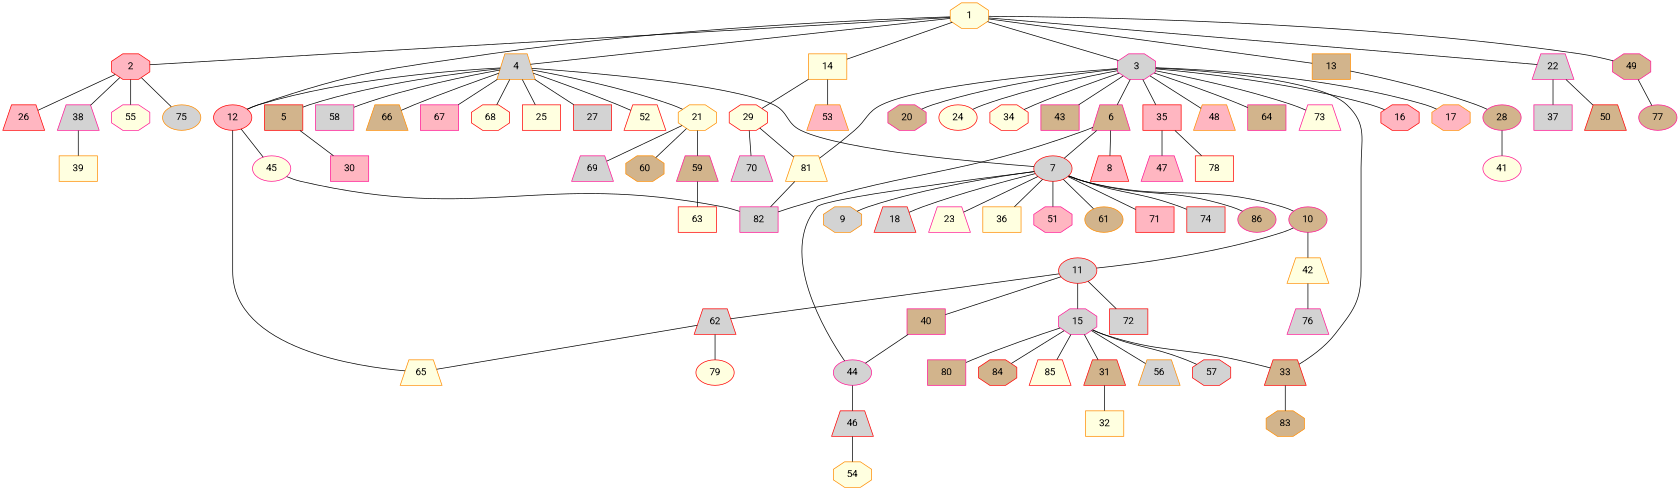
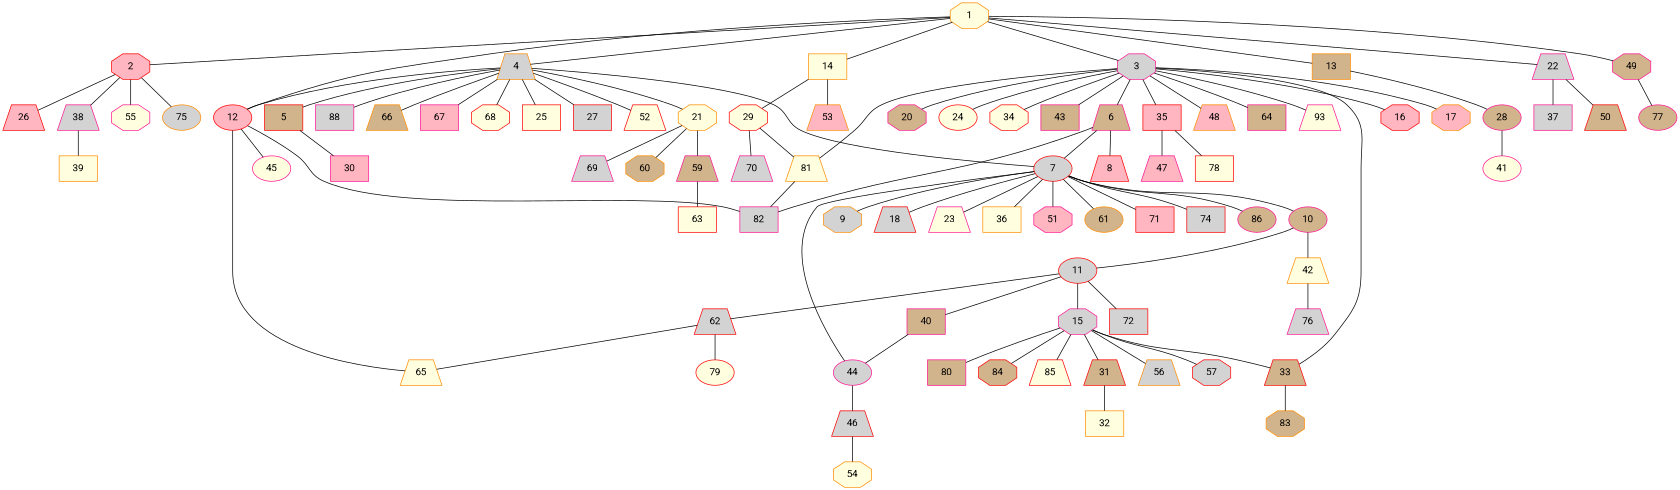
(335, 118) -> (335, 118)
(1320, 118) -> (1320, 118)
(513, 196) -> (484, 201)
